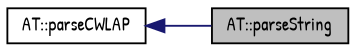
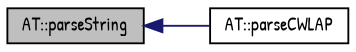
(188, 26) -> (186, 26)
